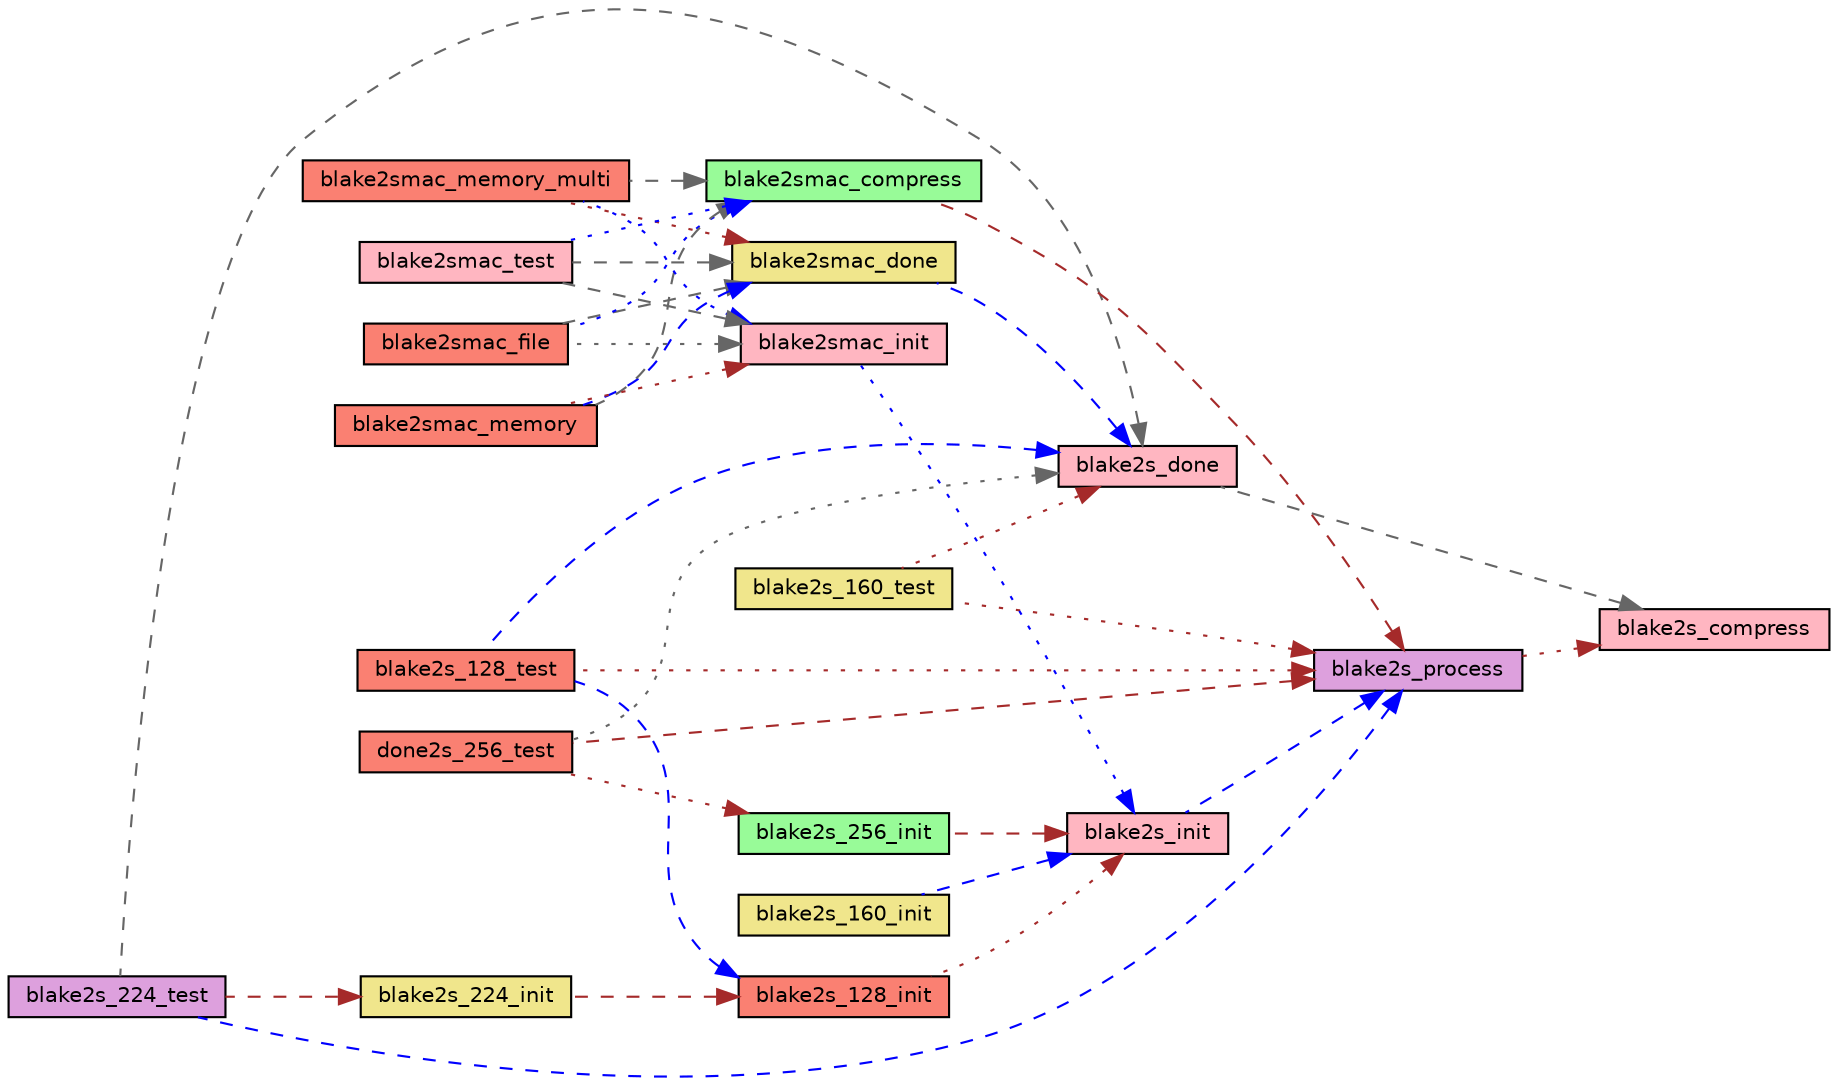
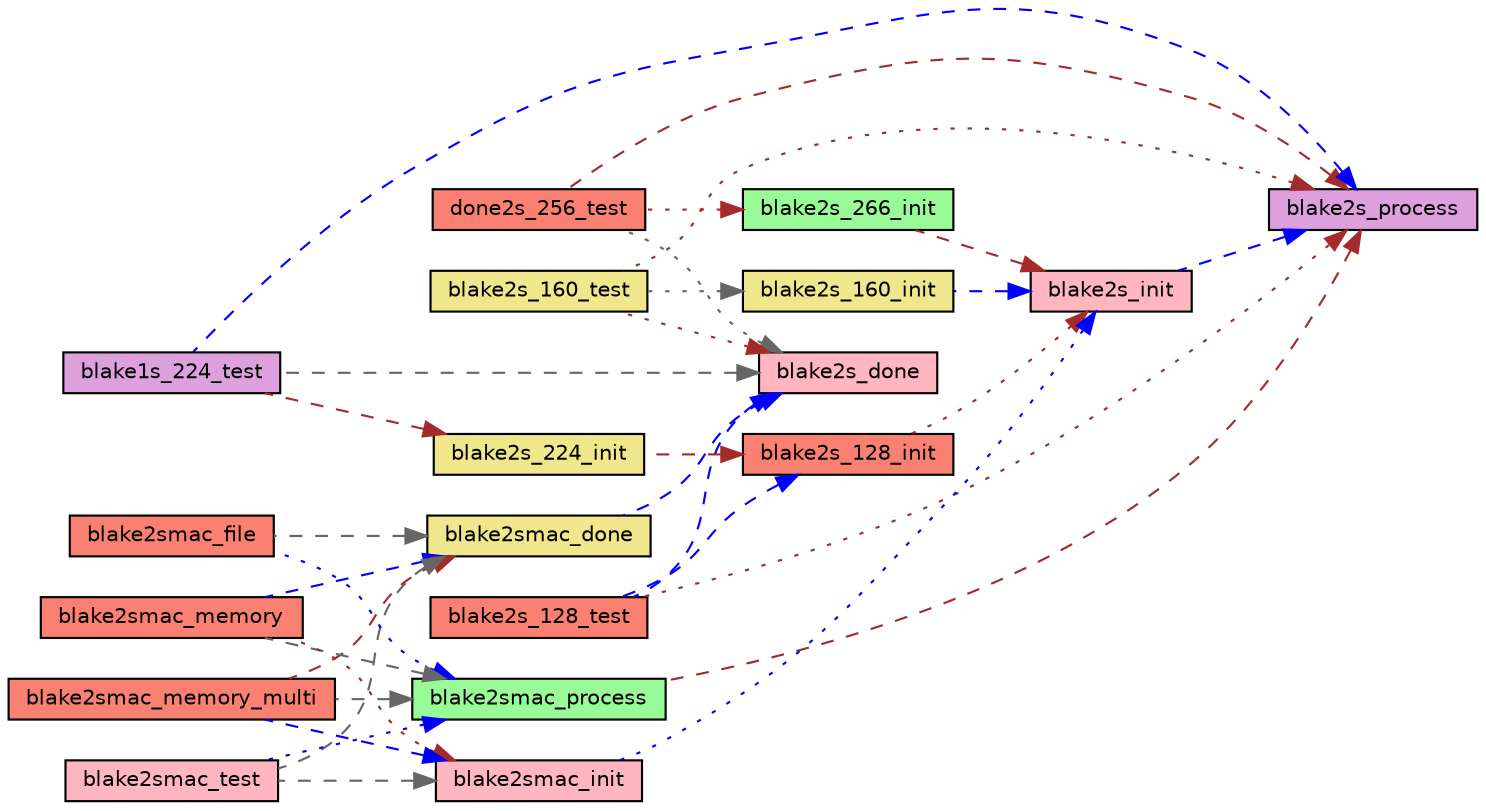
(844, 181) -> (539, 699)
(644, 219) -> (364, 632)
(659, 248) -> (321, 732)
none -> (685, 291)
(643, 344) -> none
(1715, 630) -> none
(844, 834) -> (848, 210)
(117, 997) -> (172, 373)
